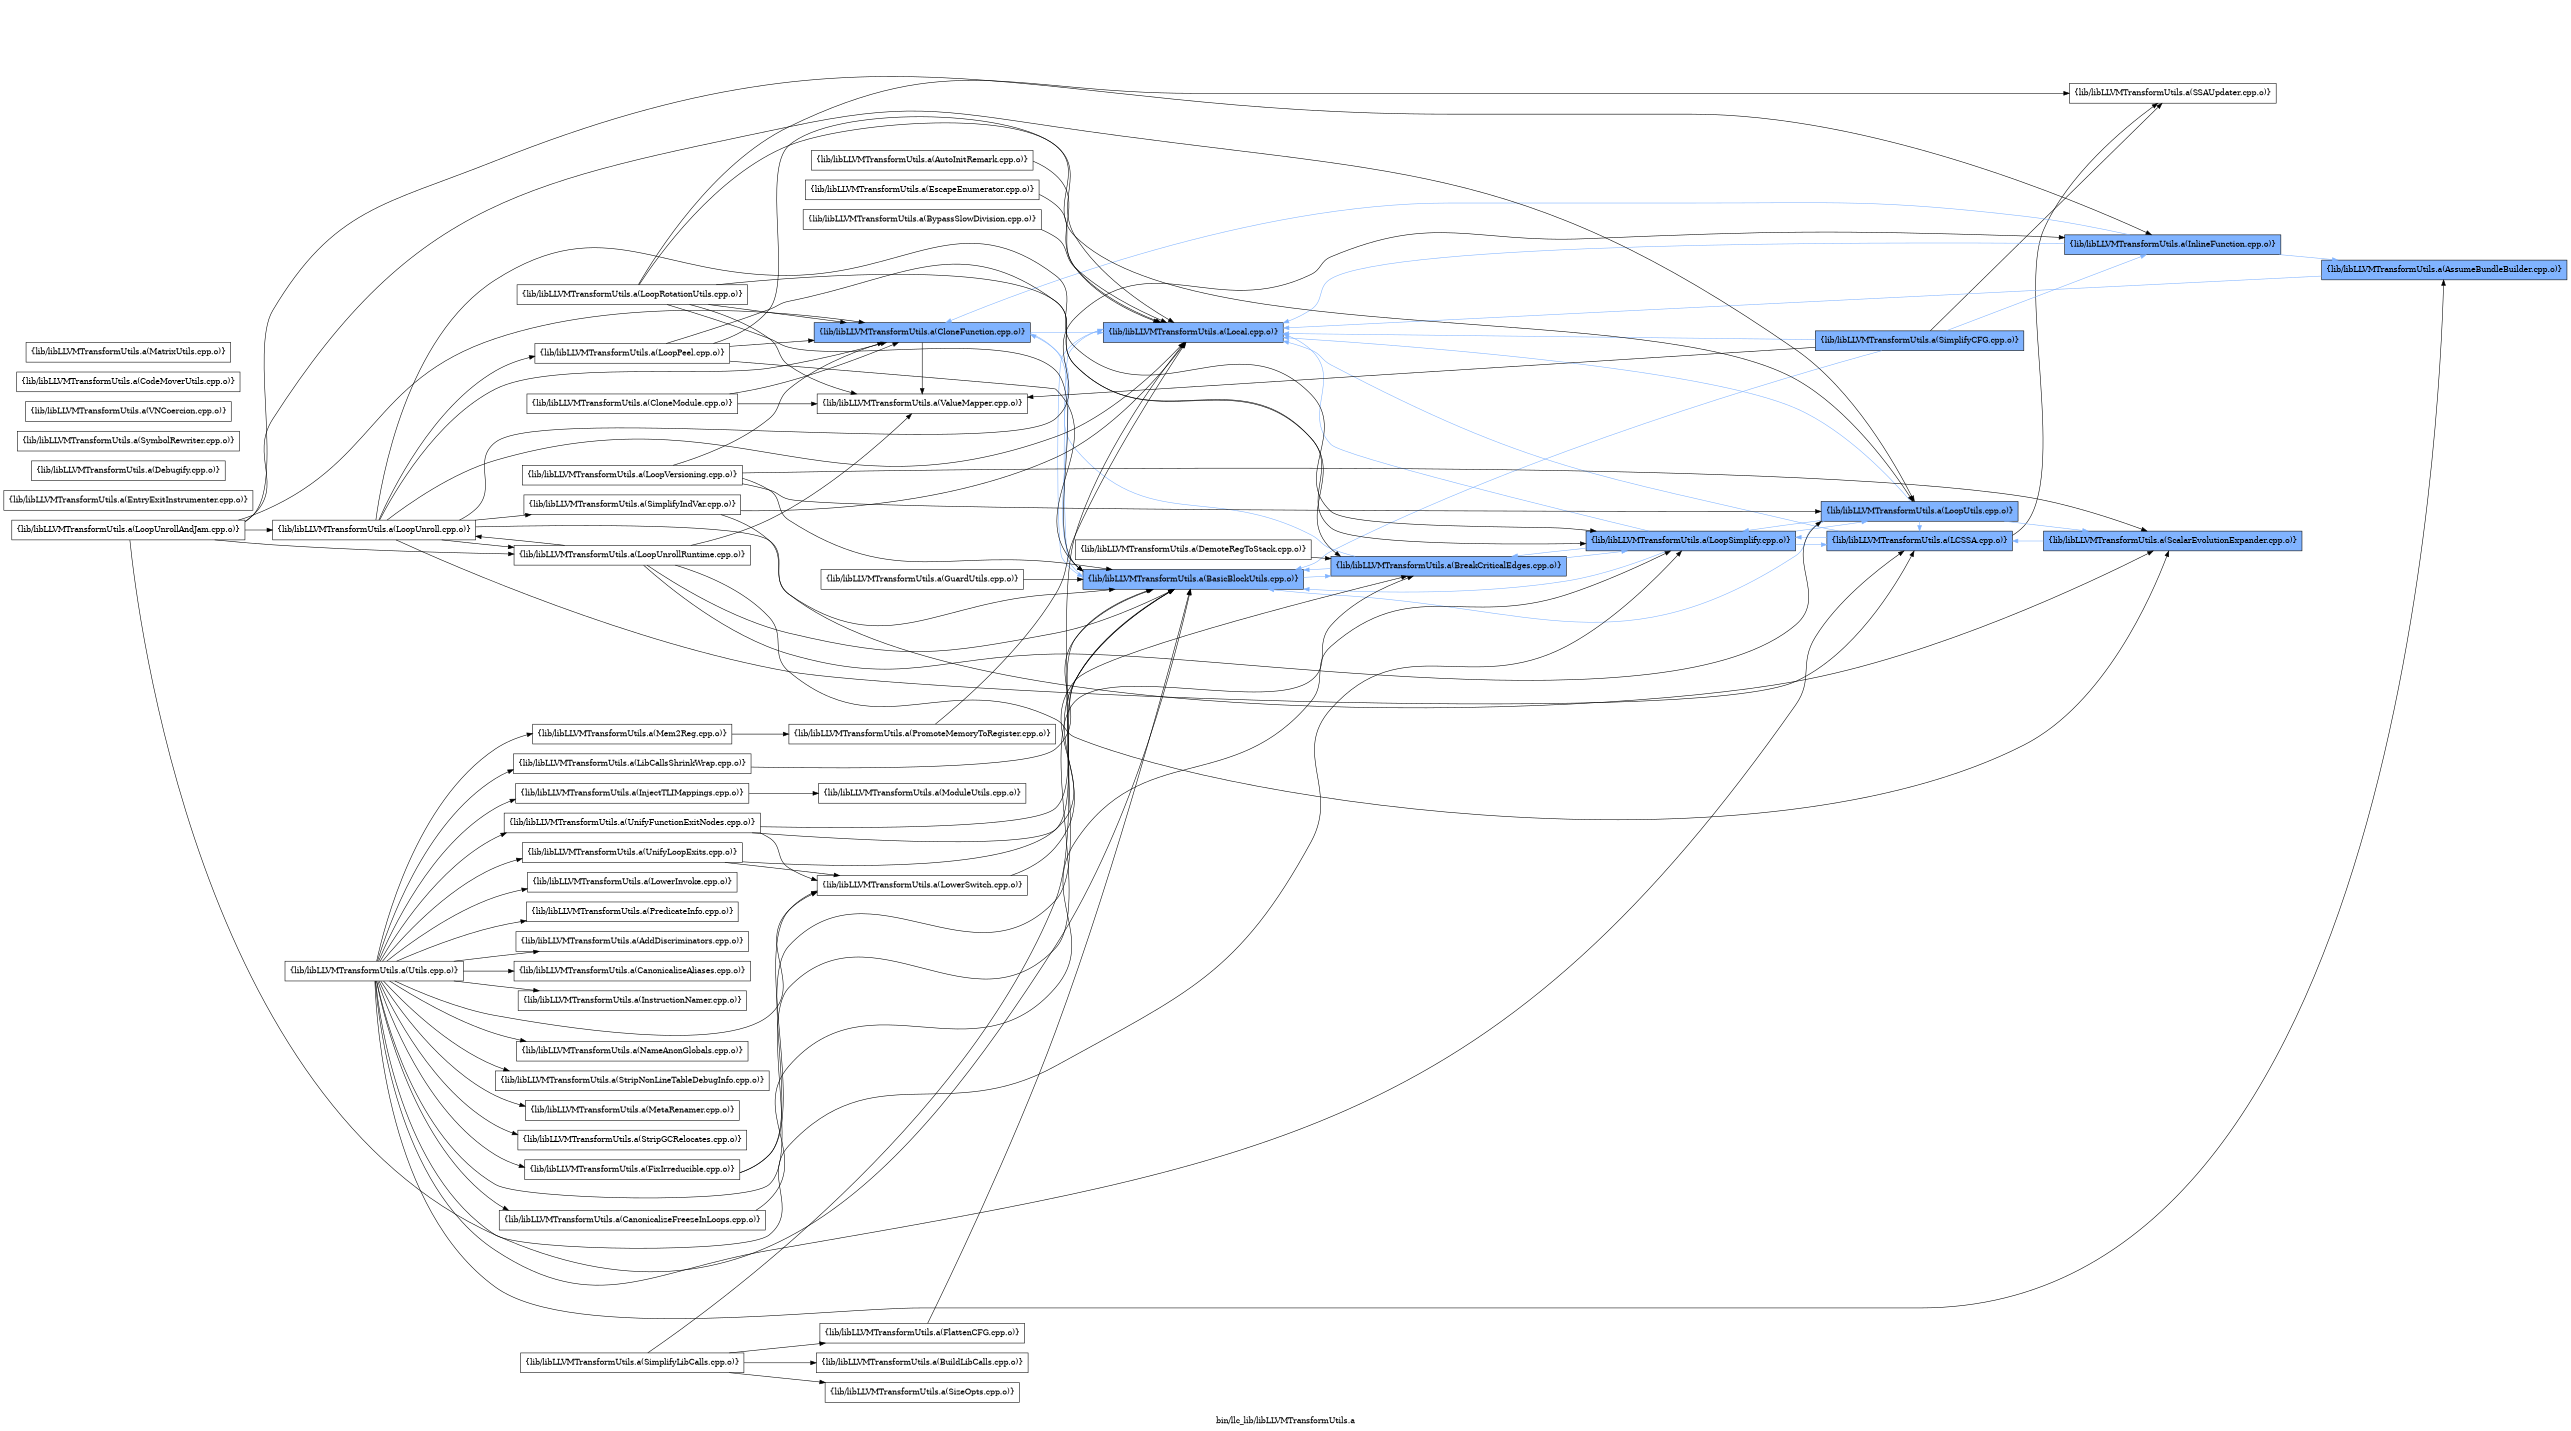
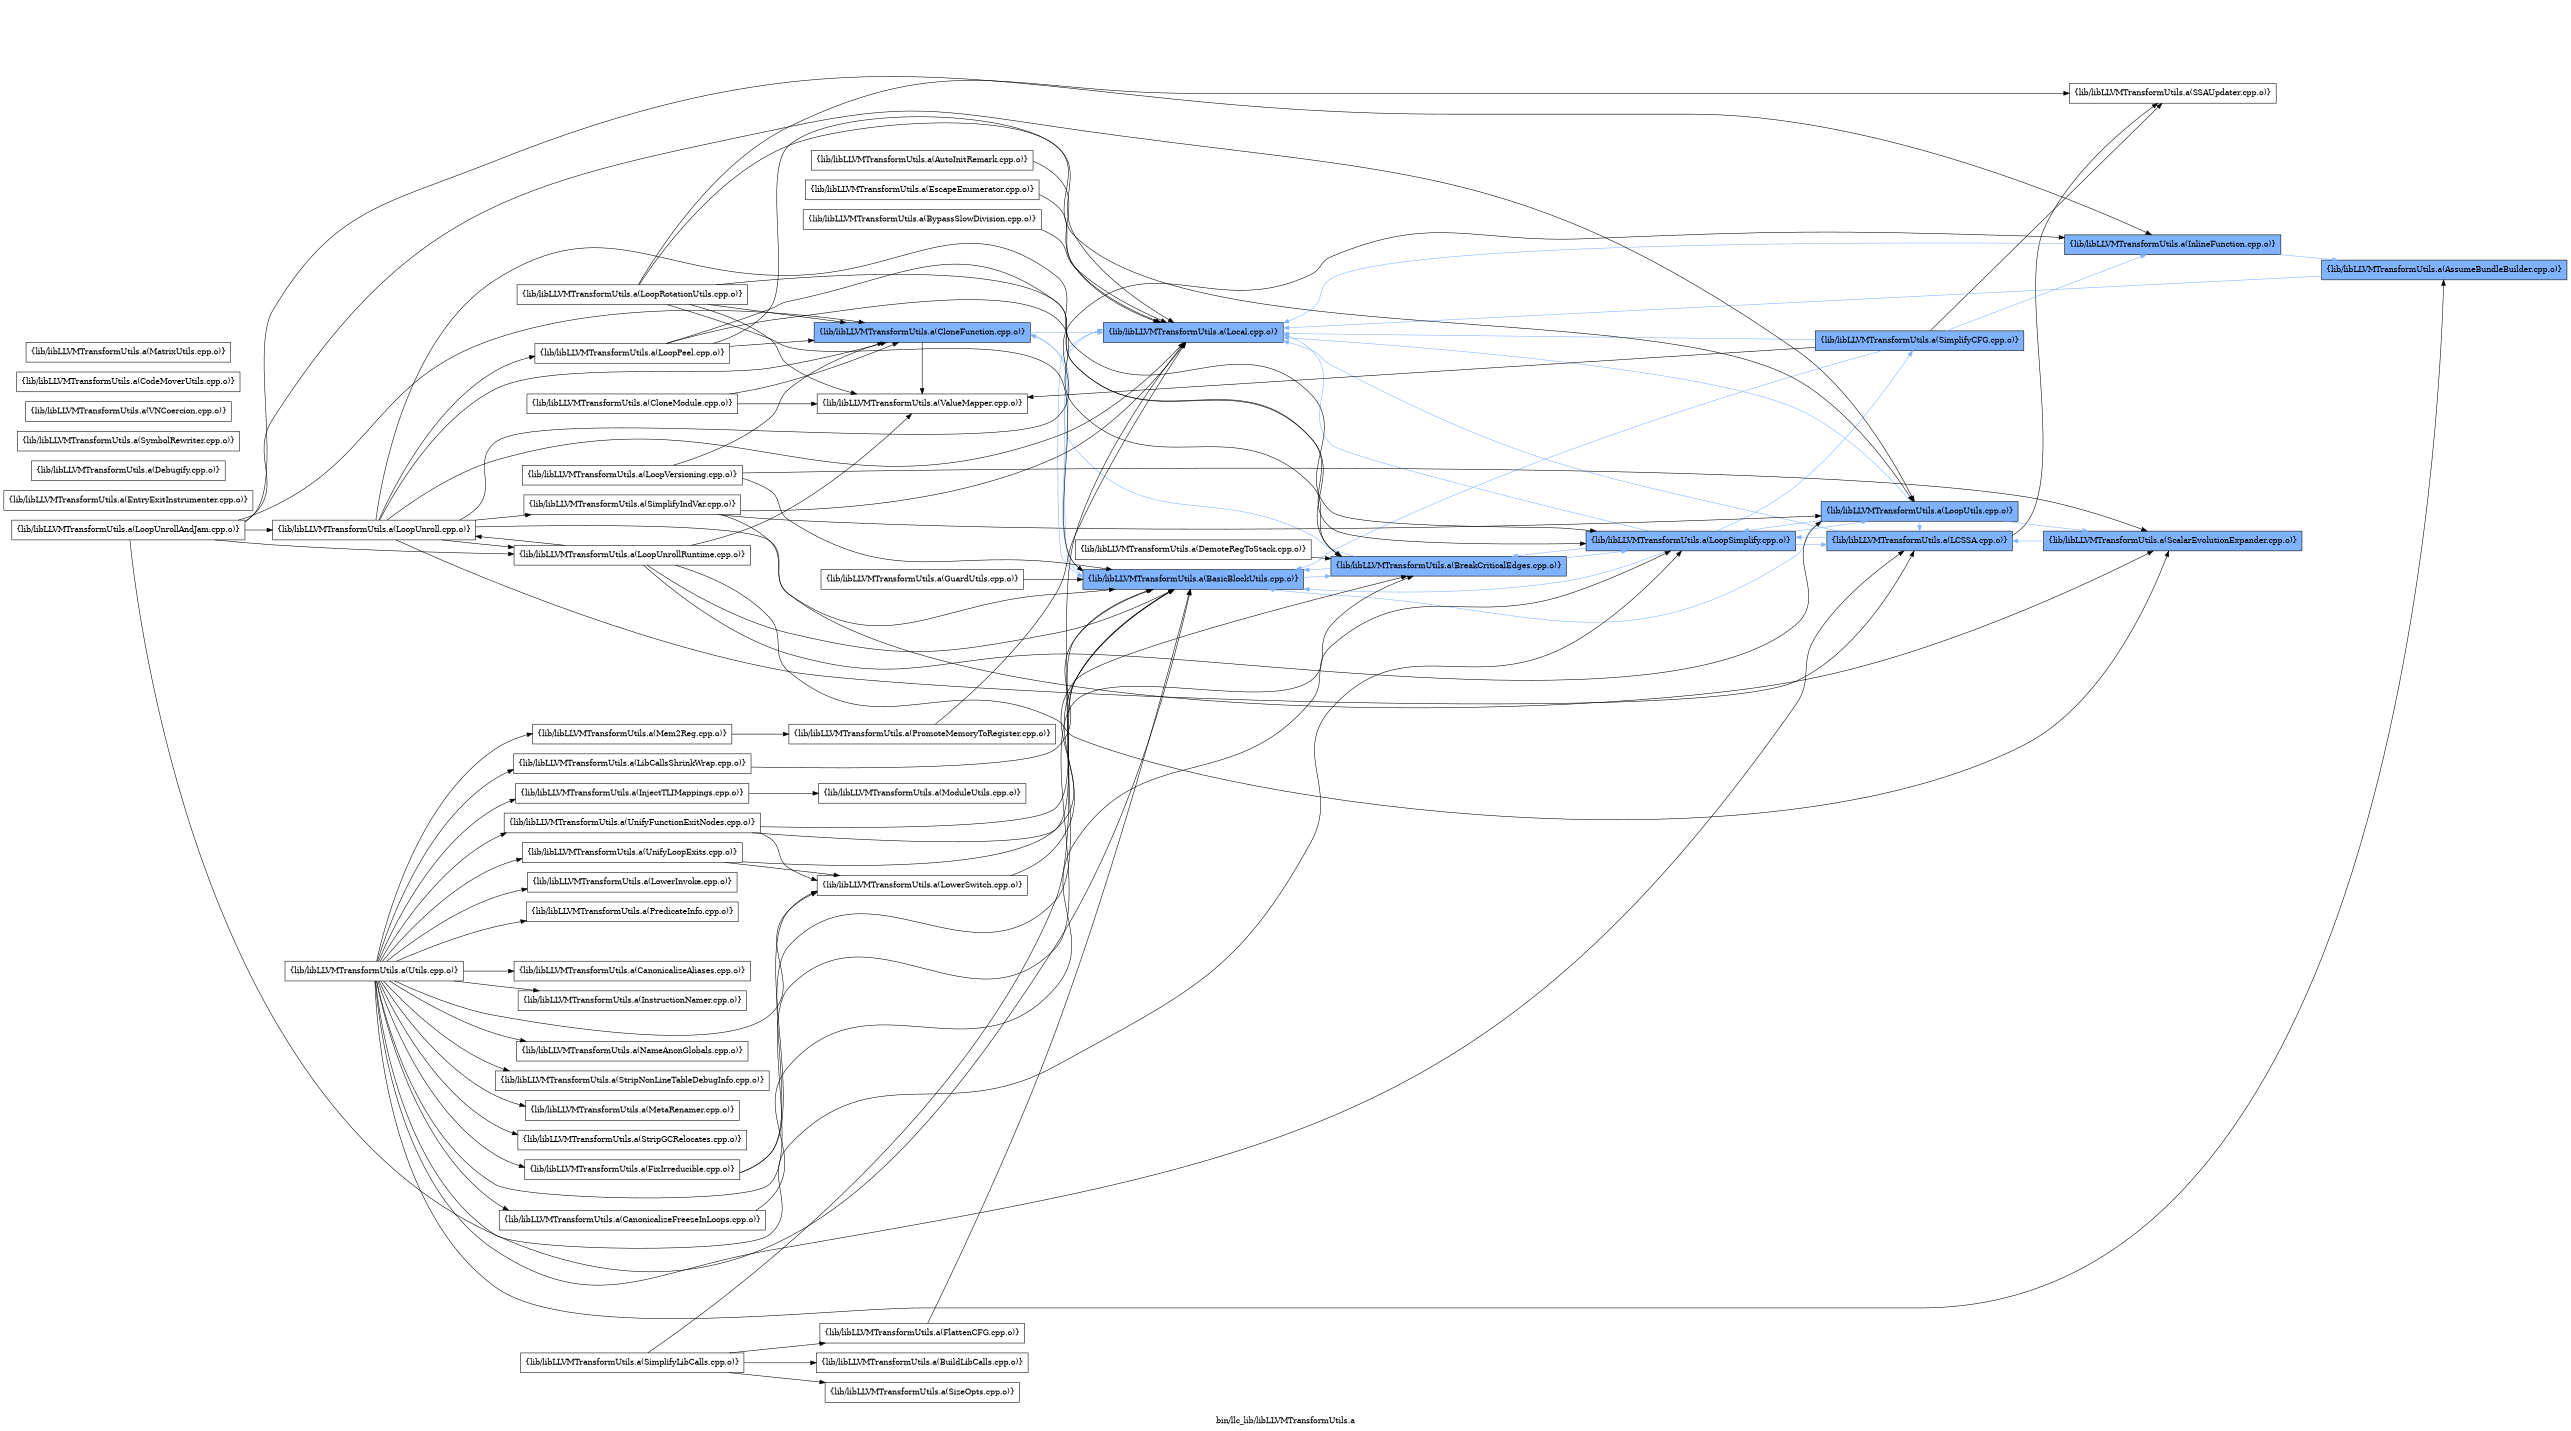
(1533, 203) -> none
(988, 383) -> (1052, 316)
none -> (1826, 458)
(1277, 510) -> (1267, 529)
(632, 941) -> none
